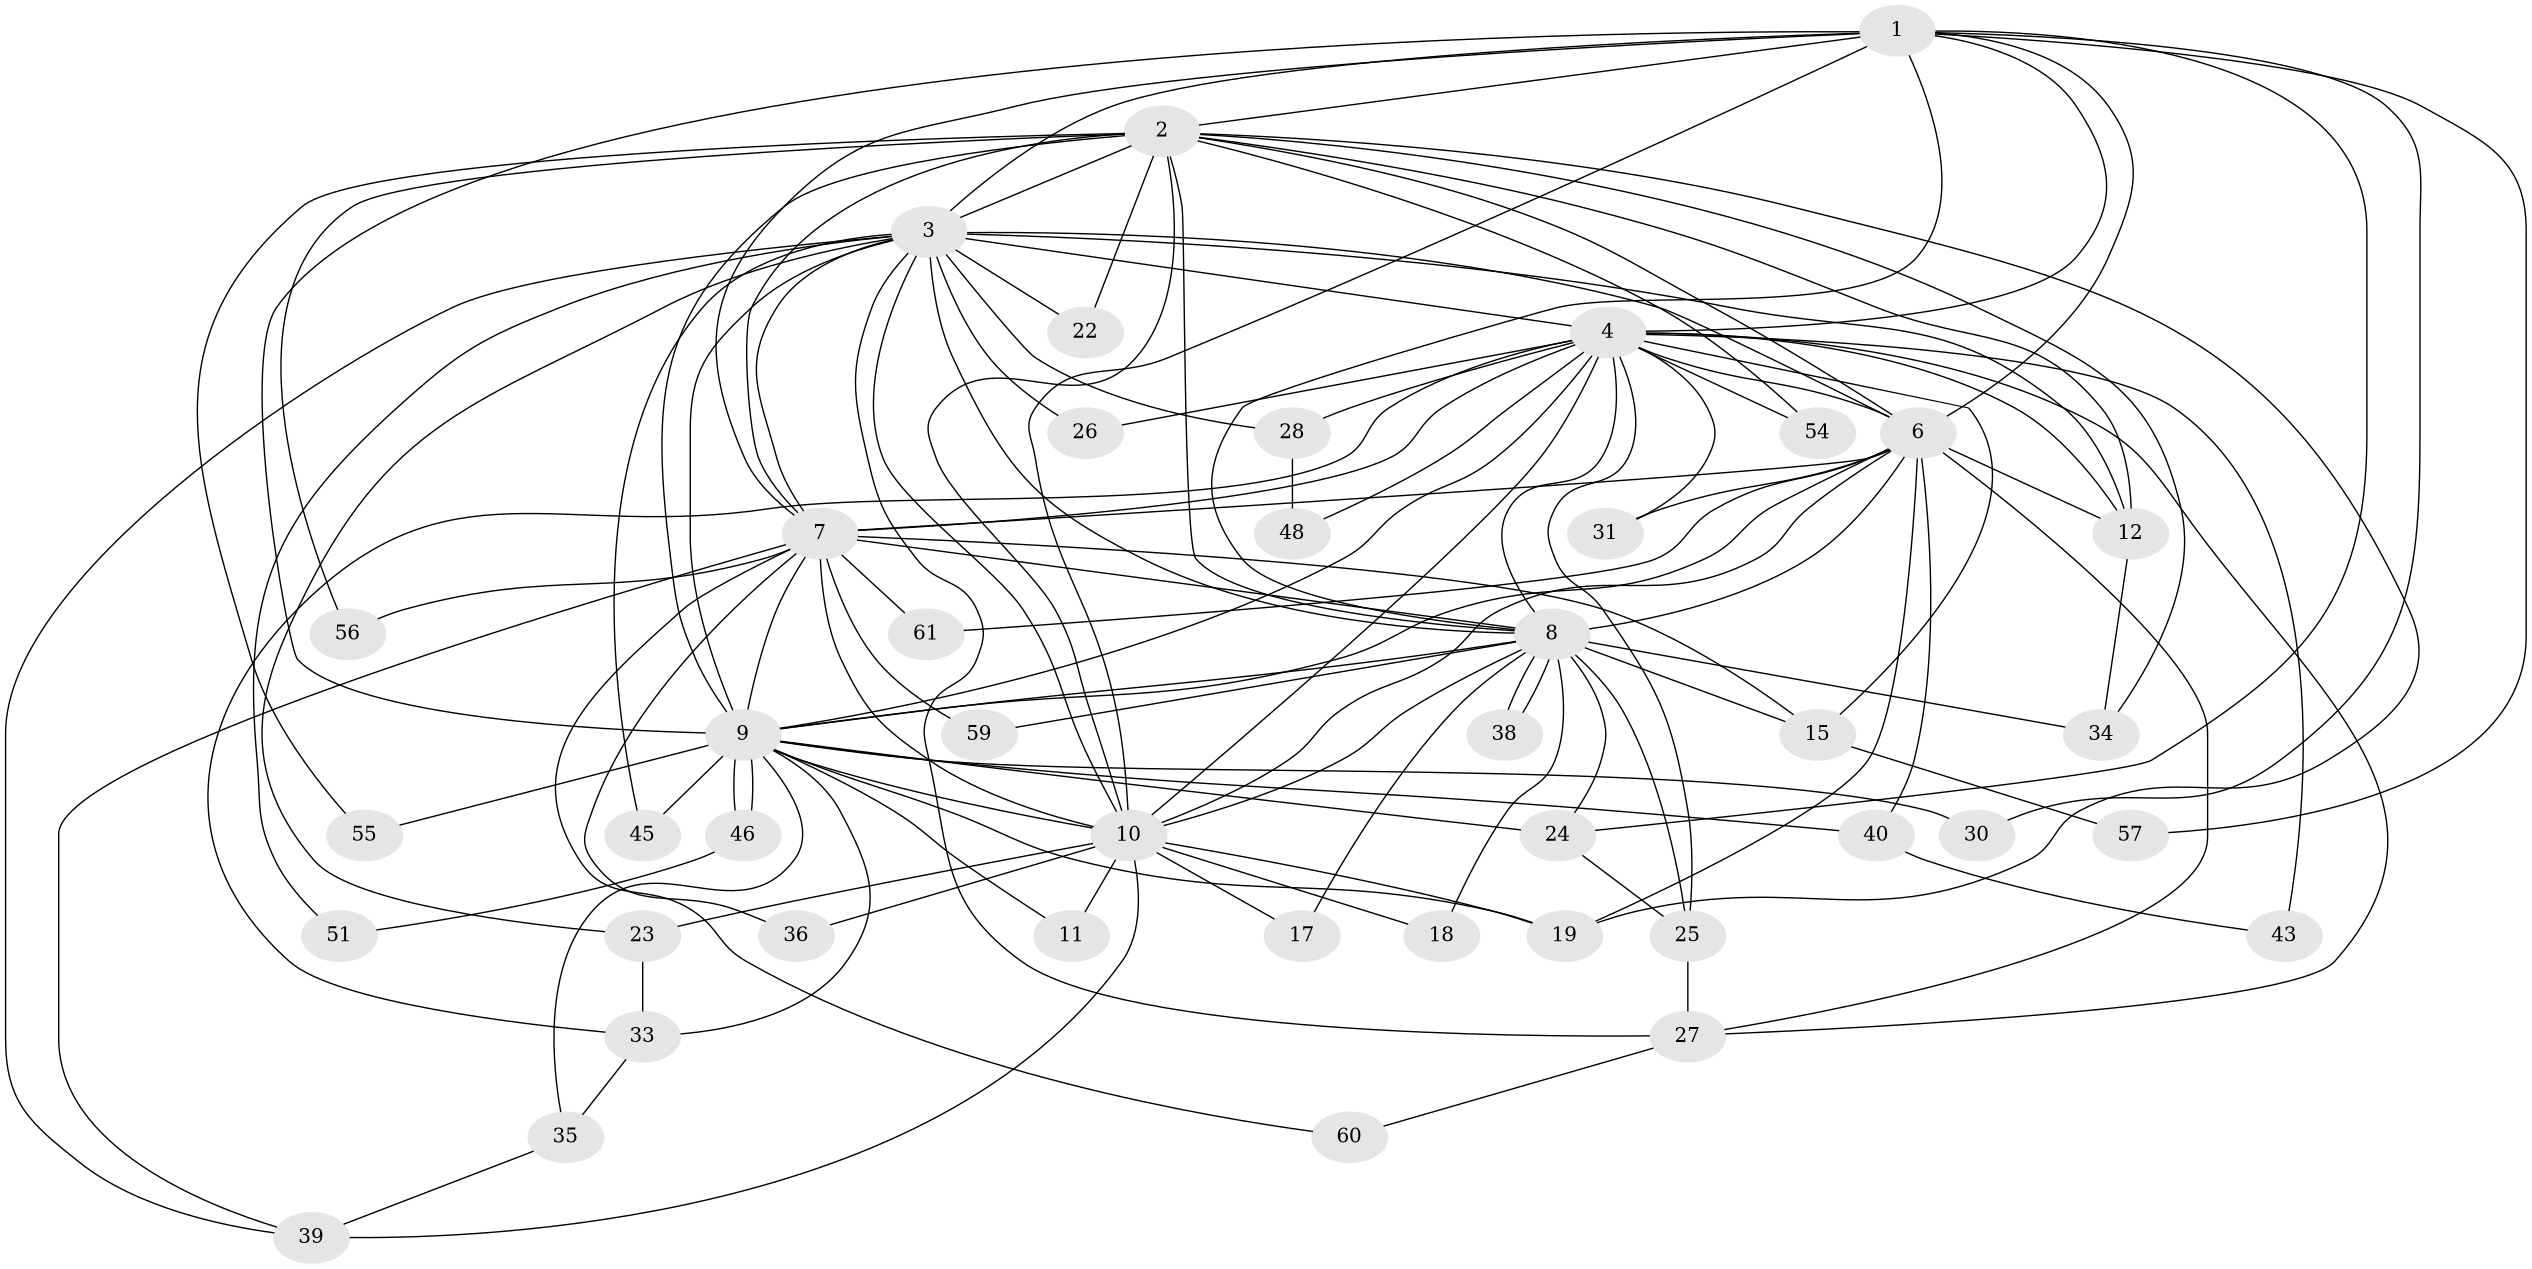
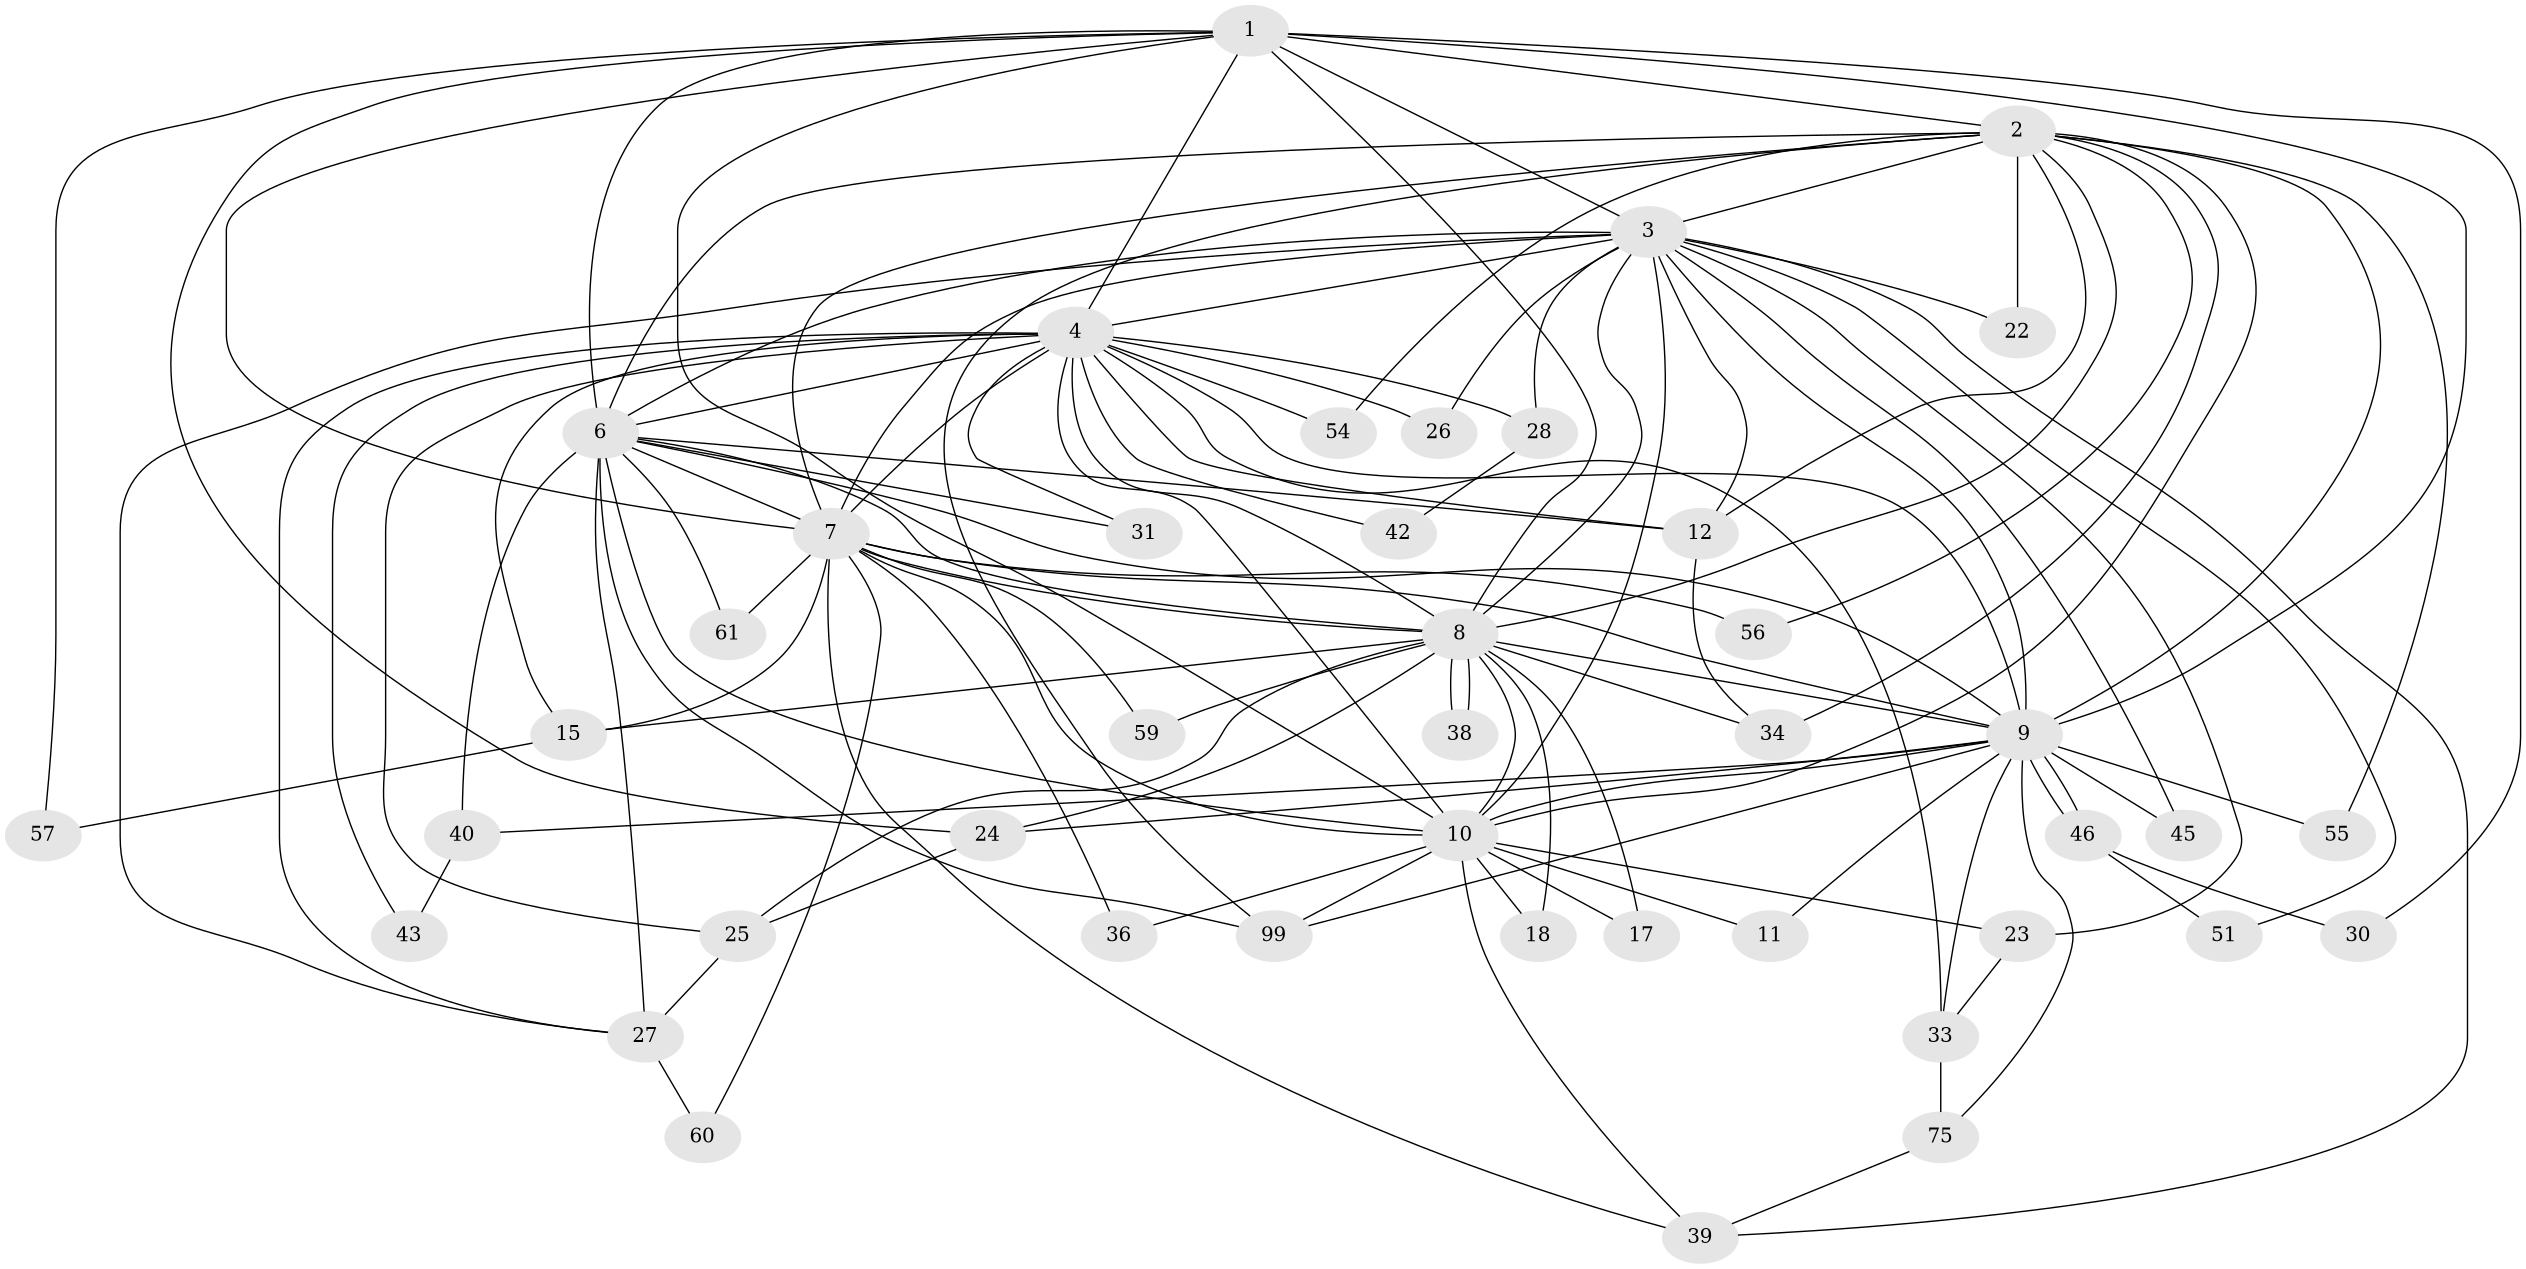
(1292, 534) -> (1399, 534)
(1366, 771) -> (2218, 891)
(1565, 936) -> (1274, 936)
(566, 1137) -> (1941, 1137)
